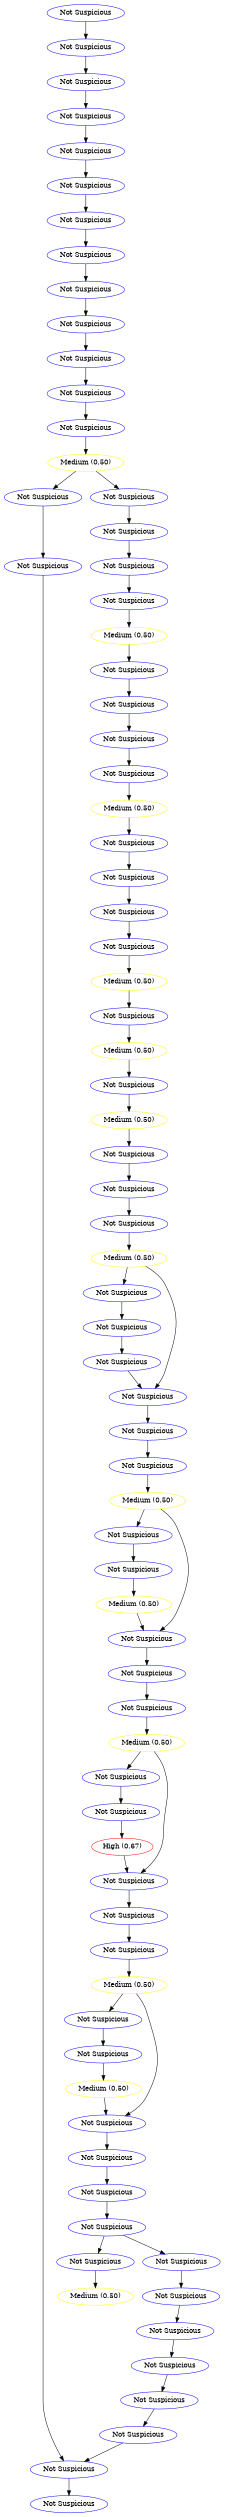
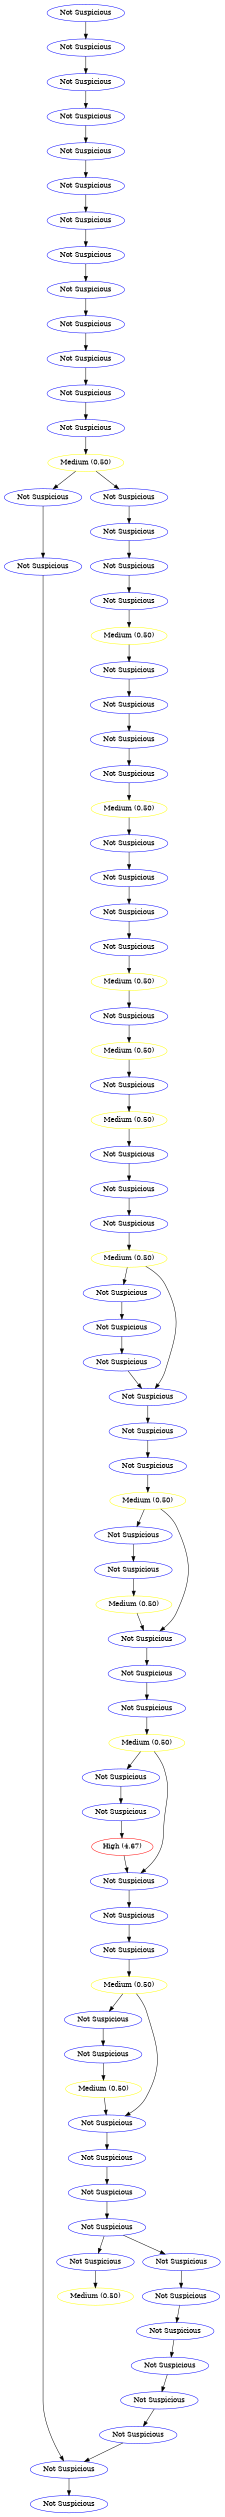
(122, 1847) -> (122, 1847)
